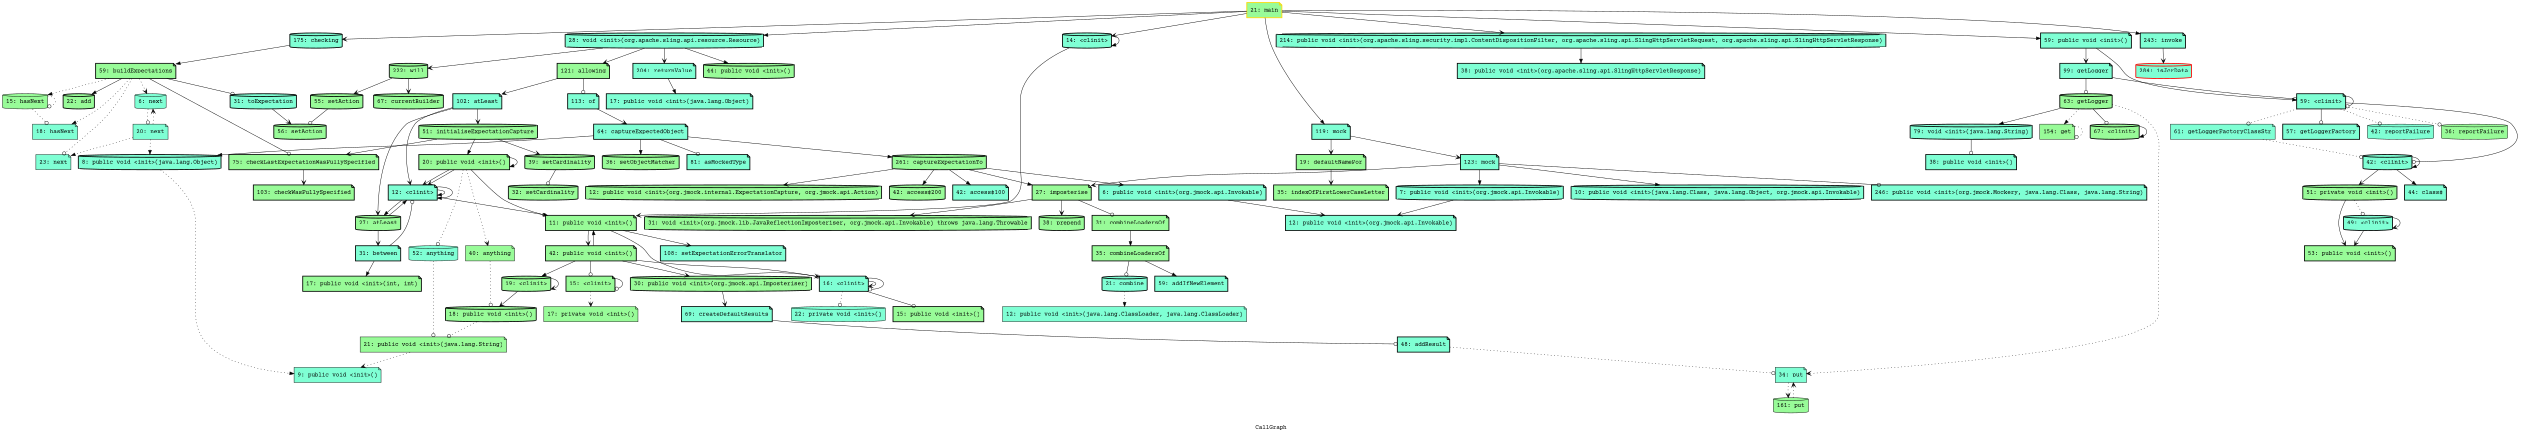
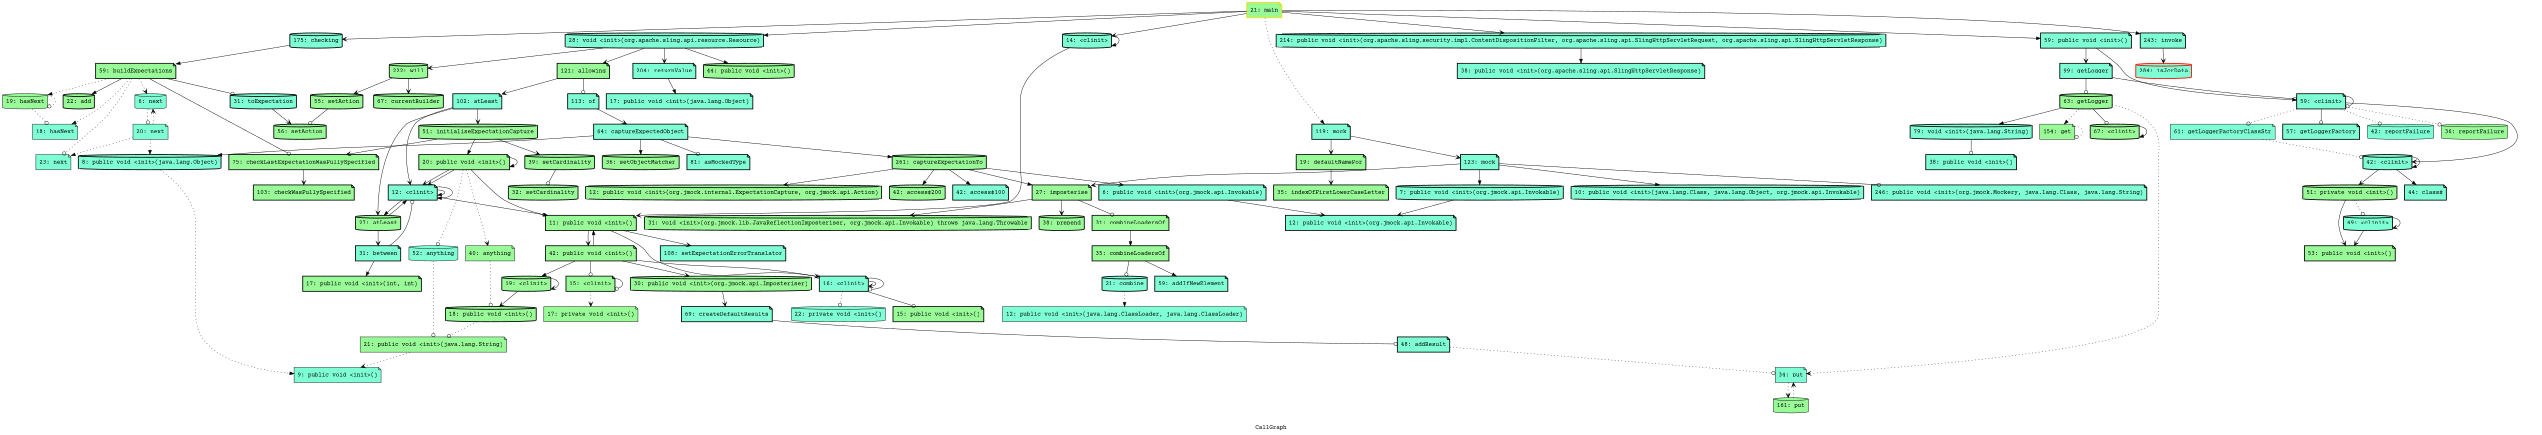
(1286, 73) -> (1286, 73)
(25, 101) -> (25, 101)
(2491, 117) -> (2491, 117)
